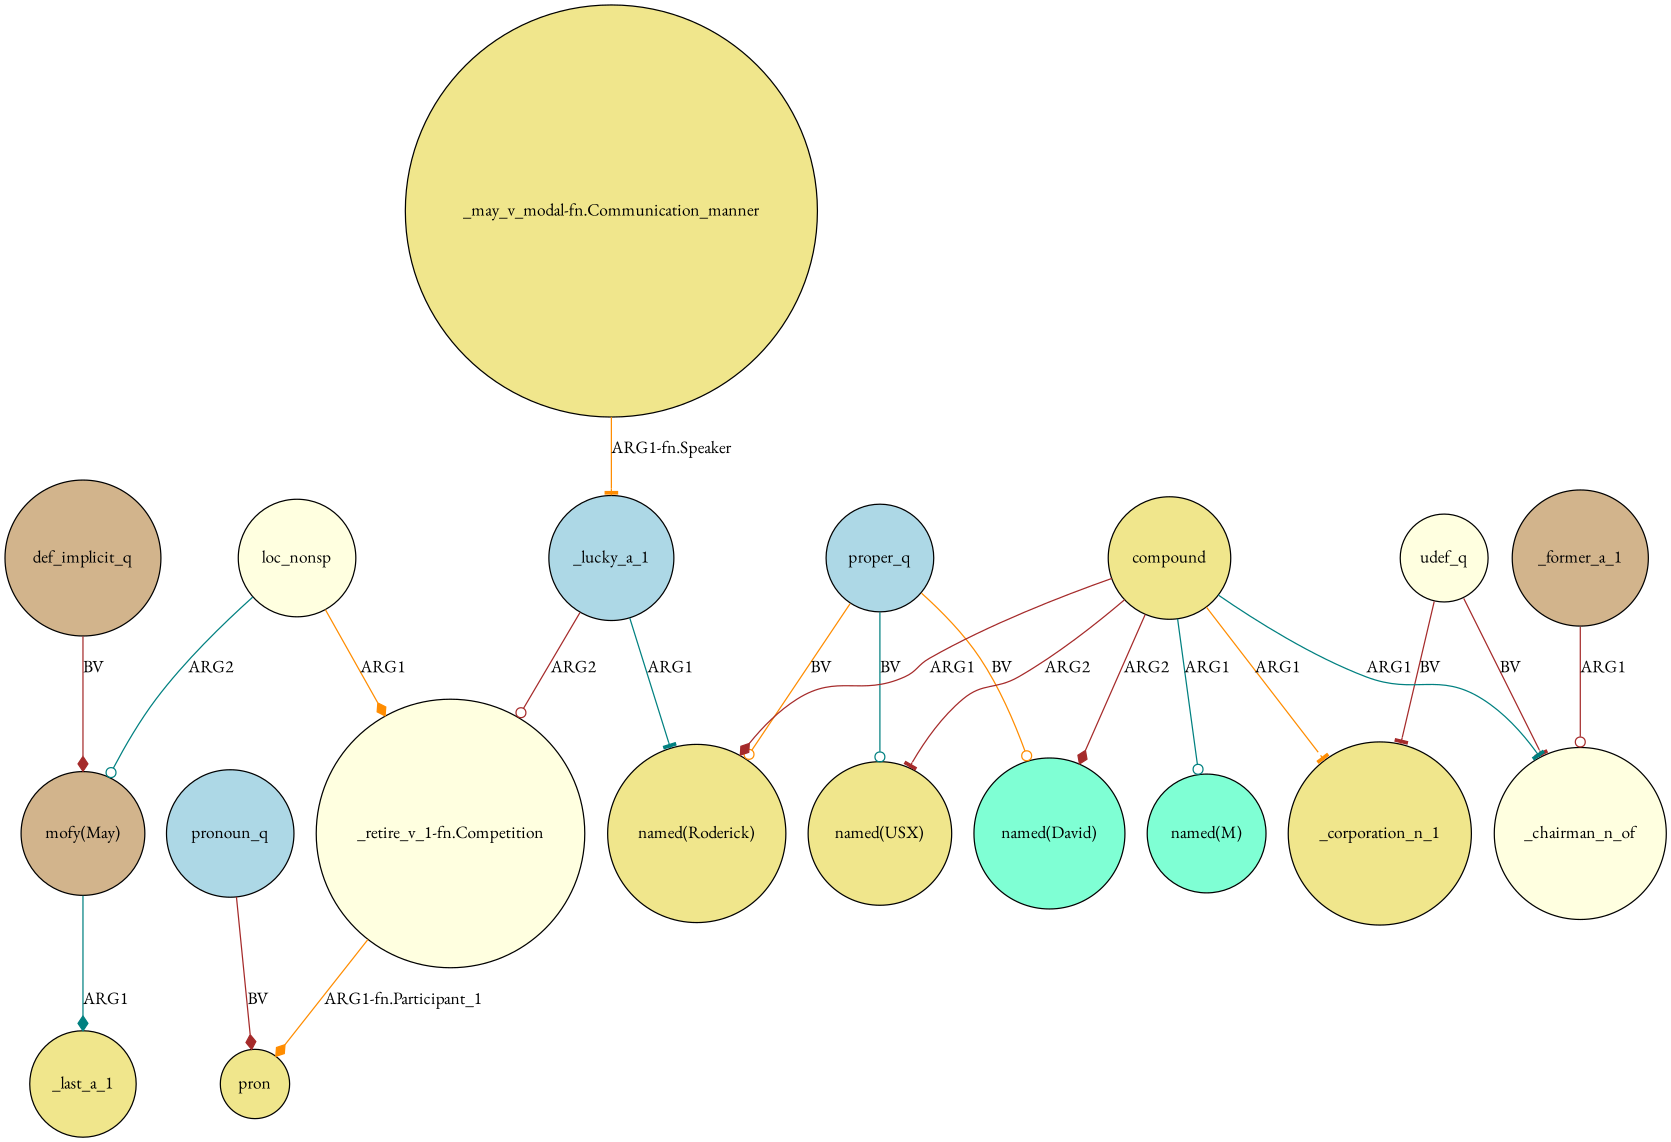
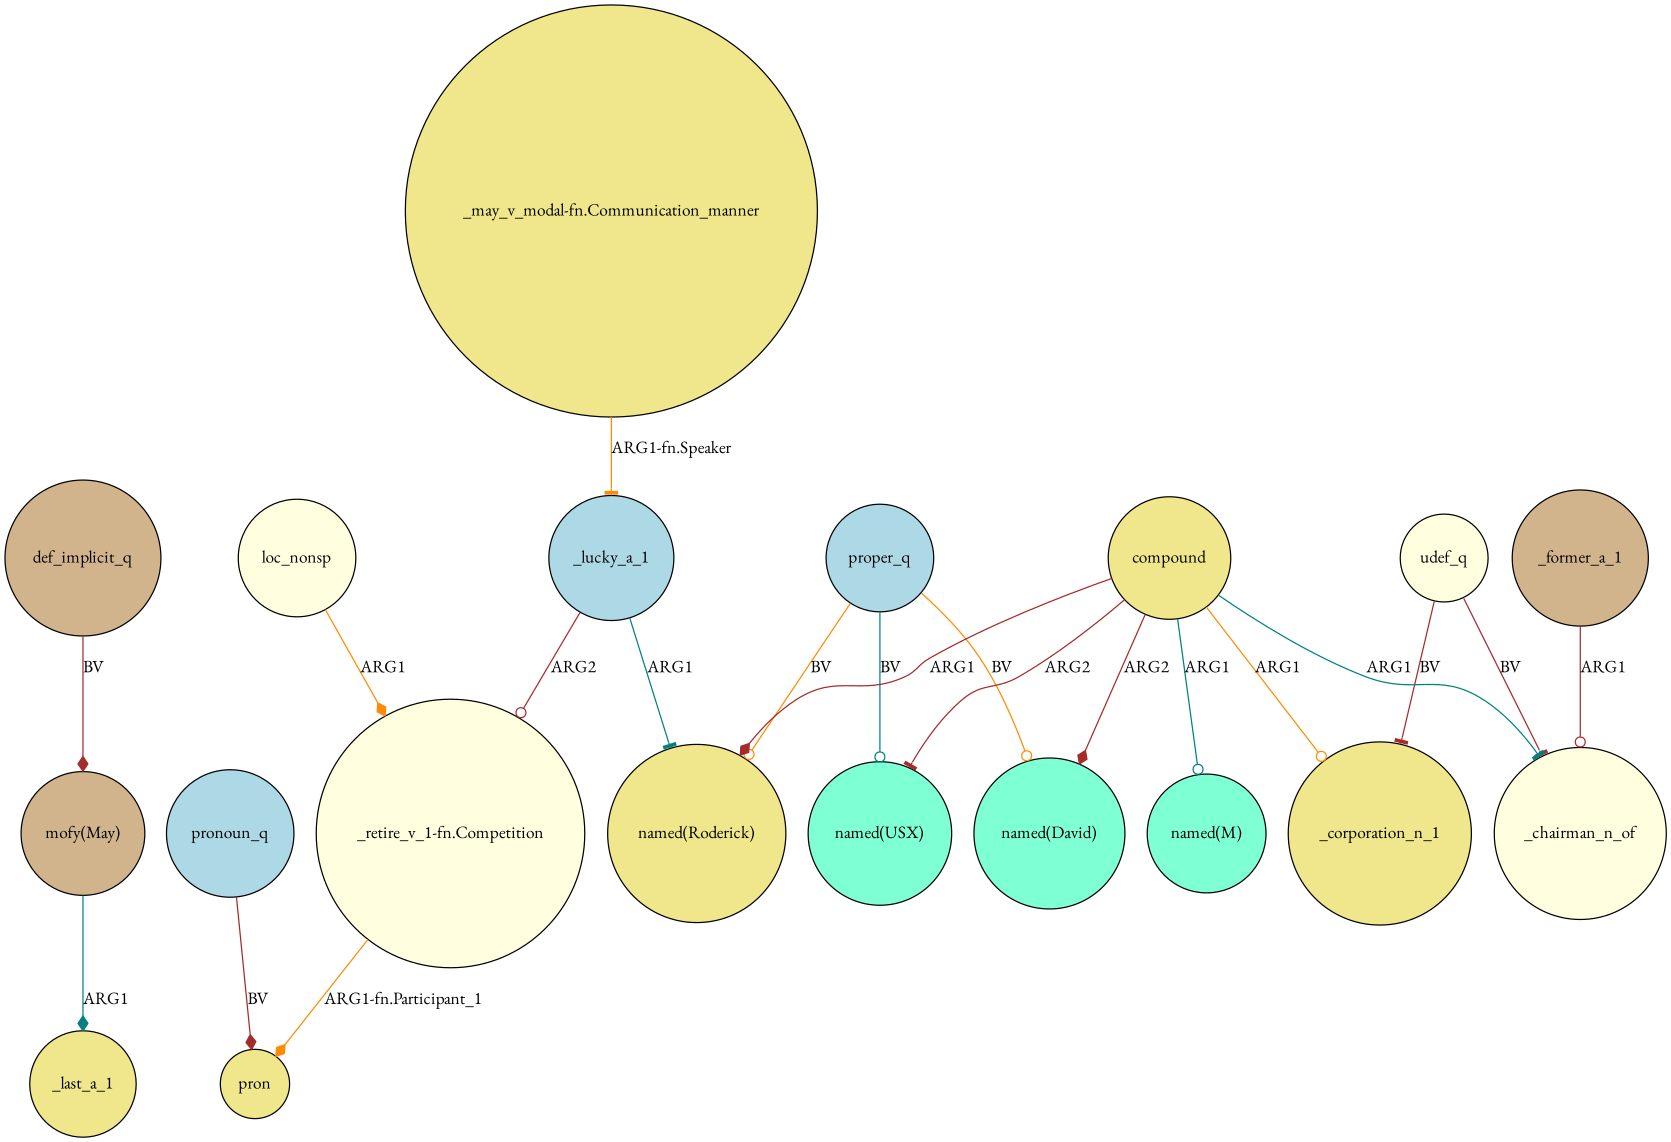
(175, 676) -> none
(1262, 680) -> (1262, 680)
(880, 833) -> (880, 833)
